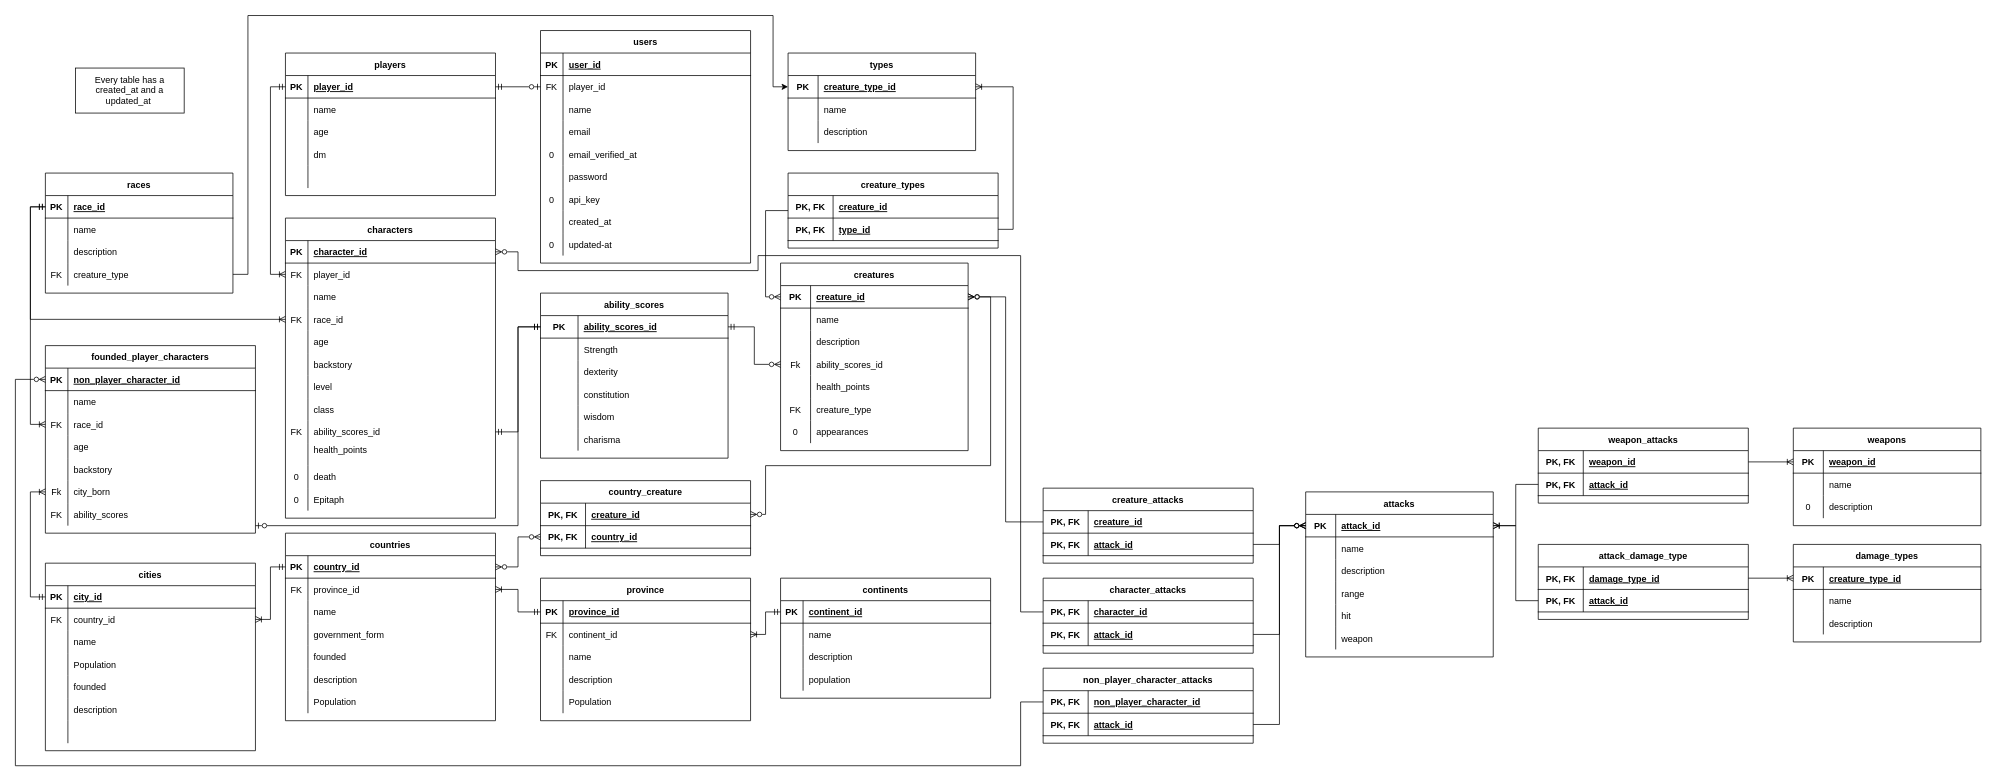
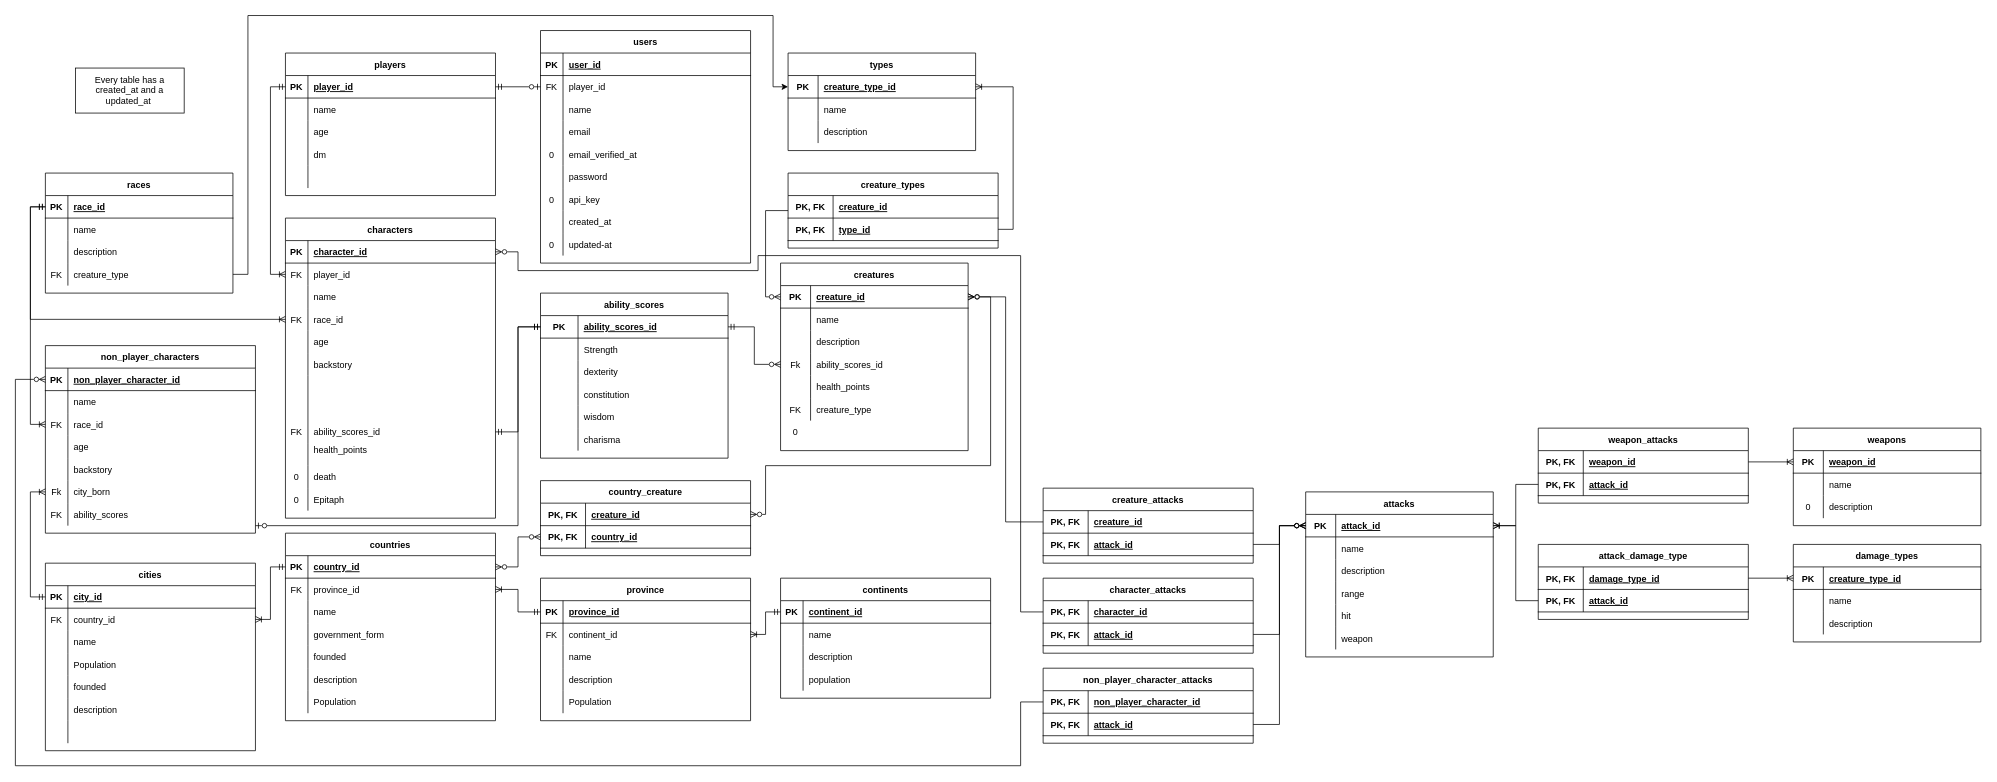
(150, 357) -> (150, 357)
(402, 387) -> none
(402, 409) -> none
(889, 432) -> none
